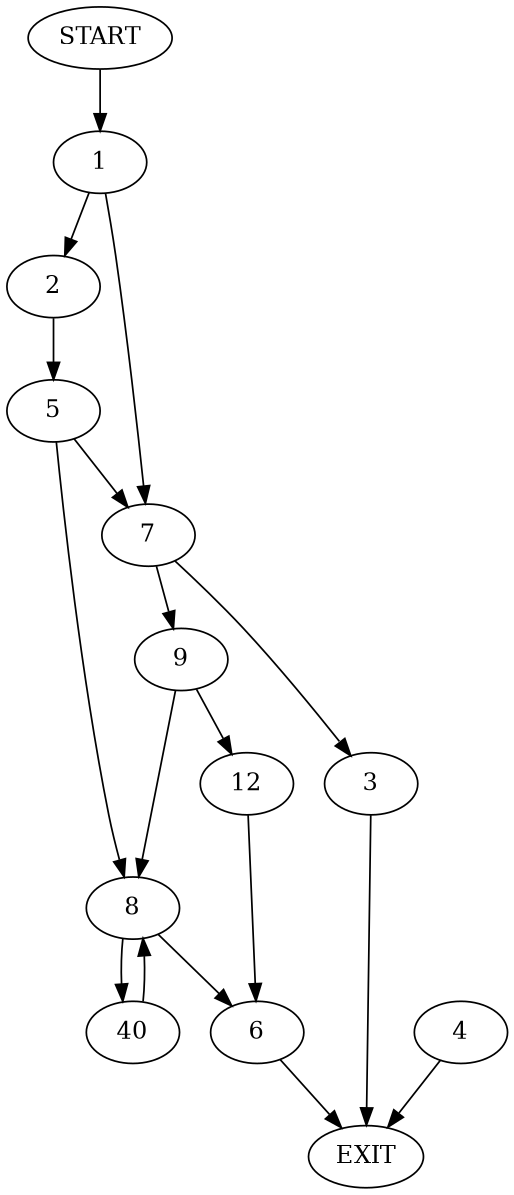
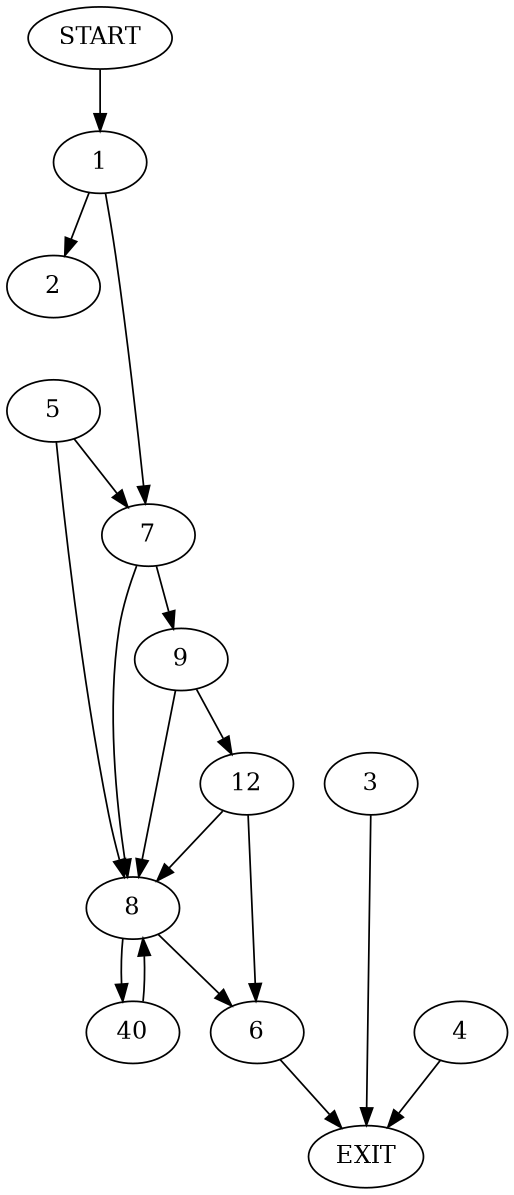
(54, 340) -> none
(261, 648) -> (113, 712)
none -> (196, 840)
